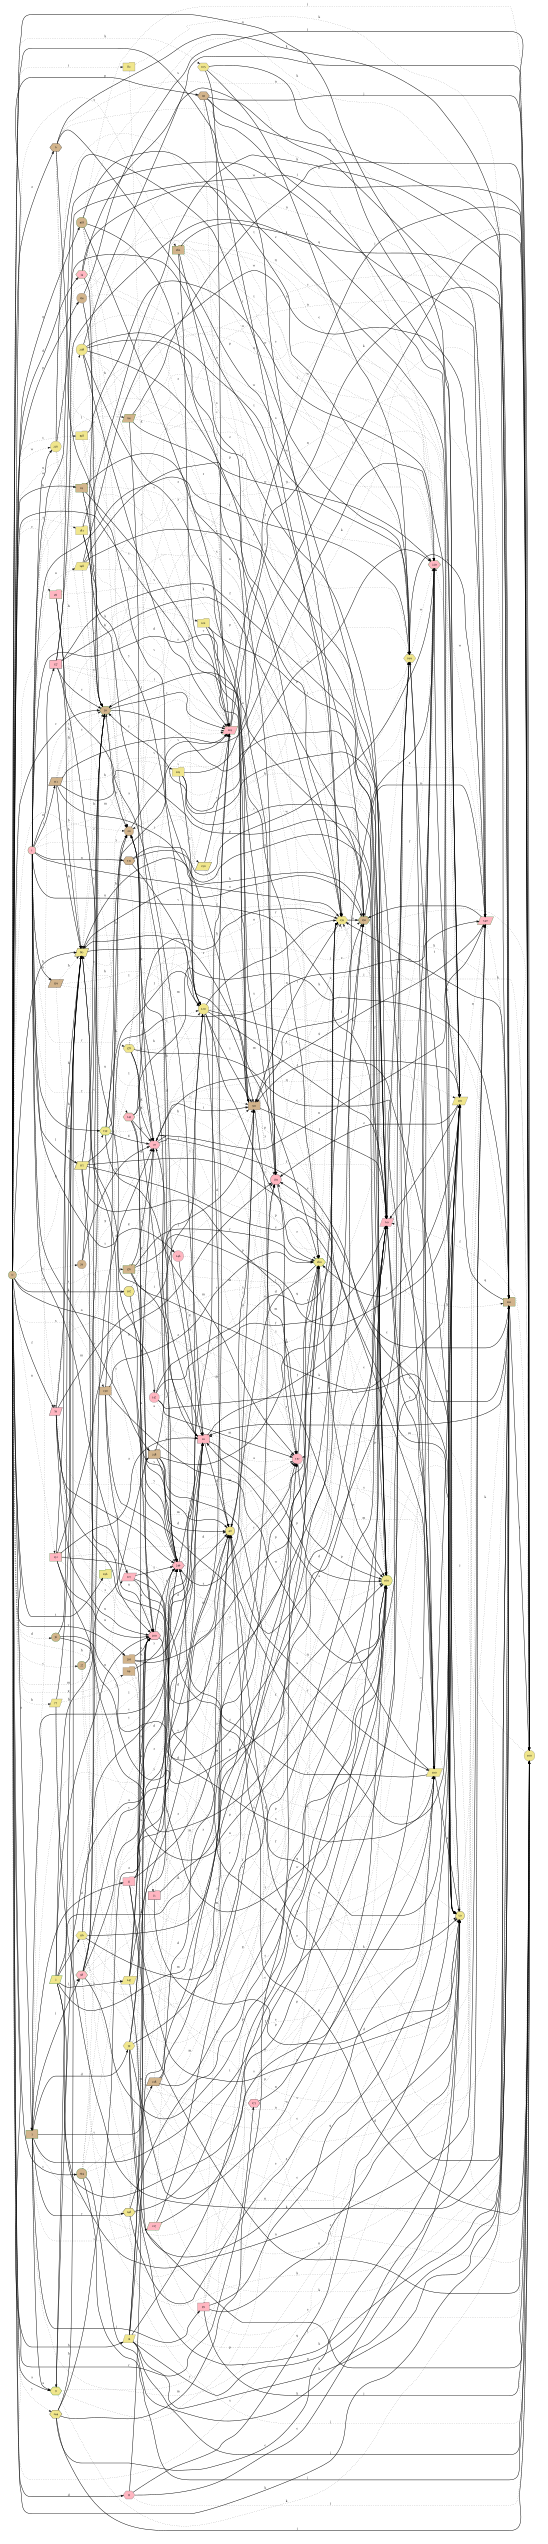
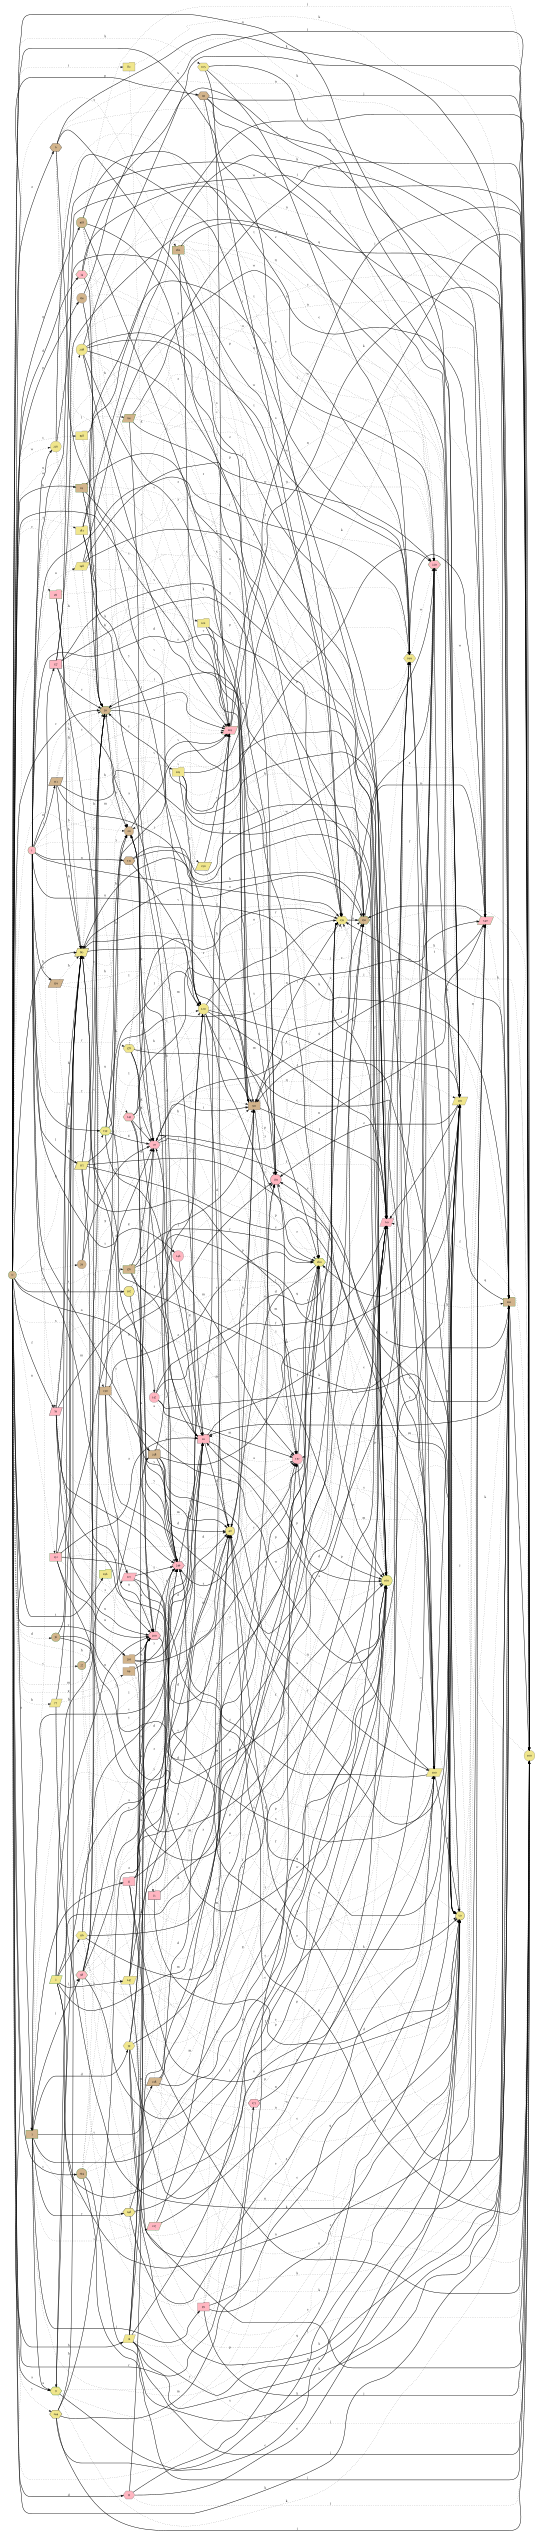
none -> (520, 161)
(443, 573) -> (333, 2307)
